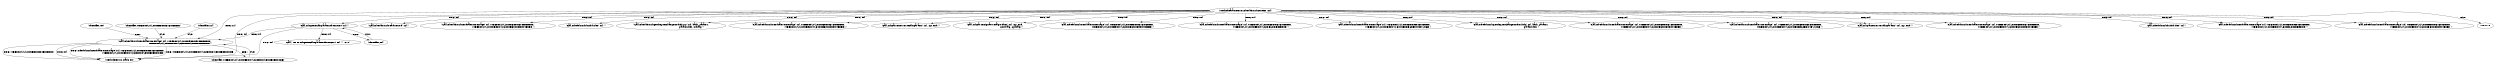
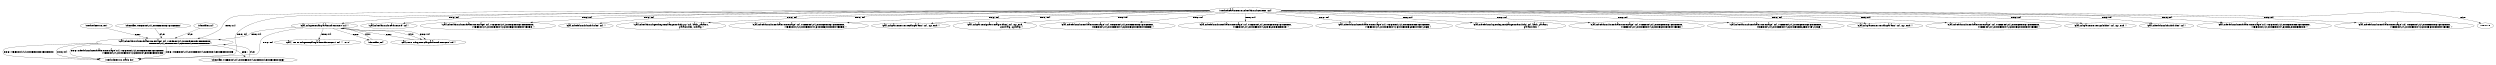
(96, 26) -> (96, 26)
none -> (2100, 26)
none -> (428, 42)
